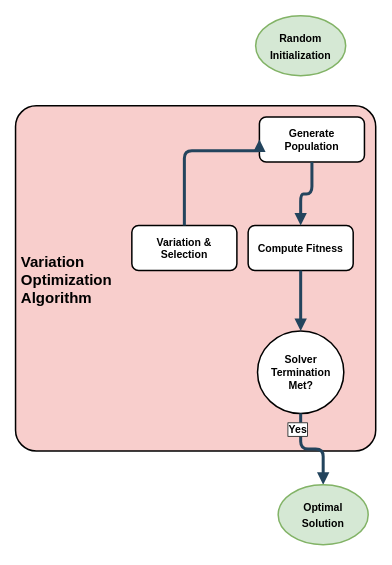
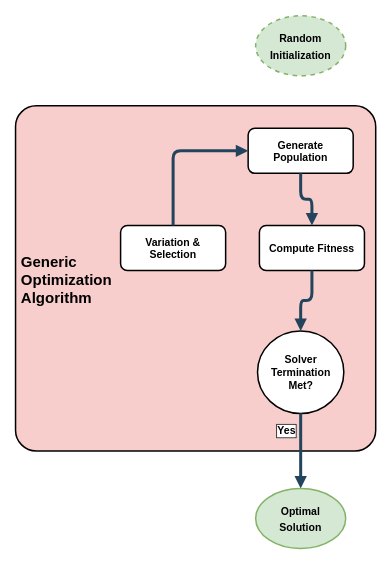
(300, 46) -> (300, 46)
(312, 140) -> (300, 151)
(184, 248) -> (173, 248)
(300, 248) -> (312, 248)
(50, 262) -> (44, 262)
(323, 515) -> (300, 518)
